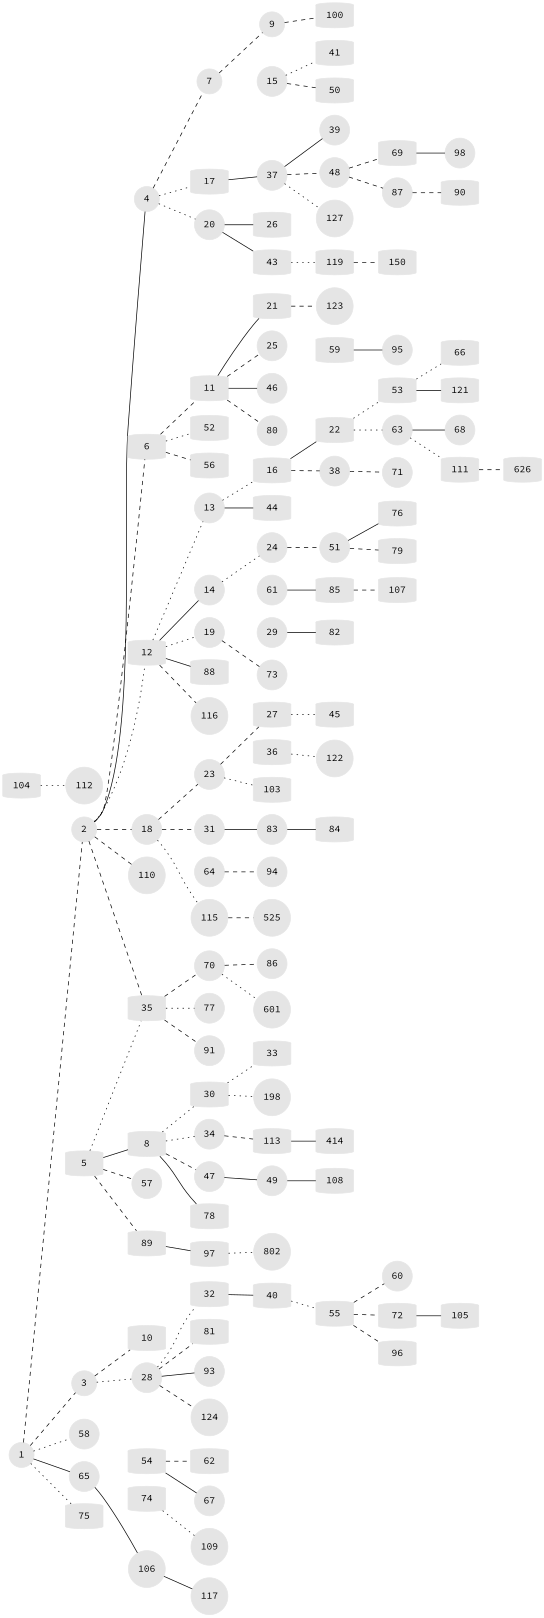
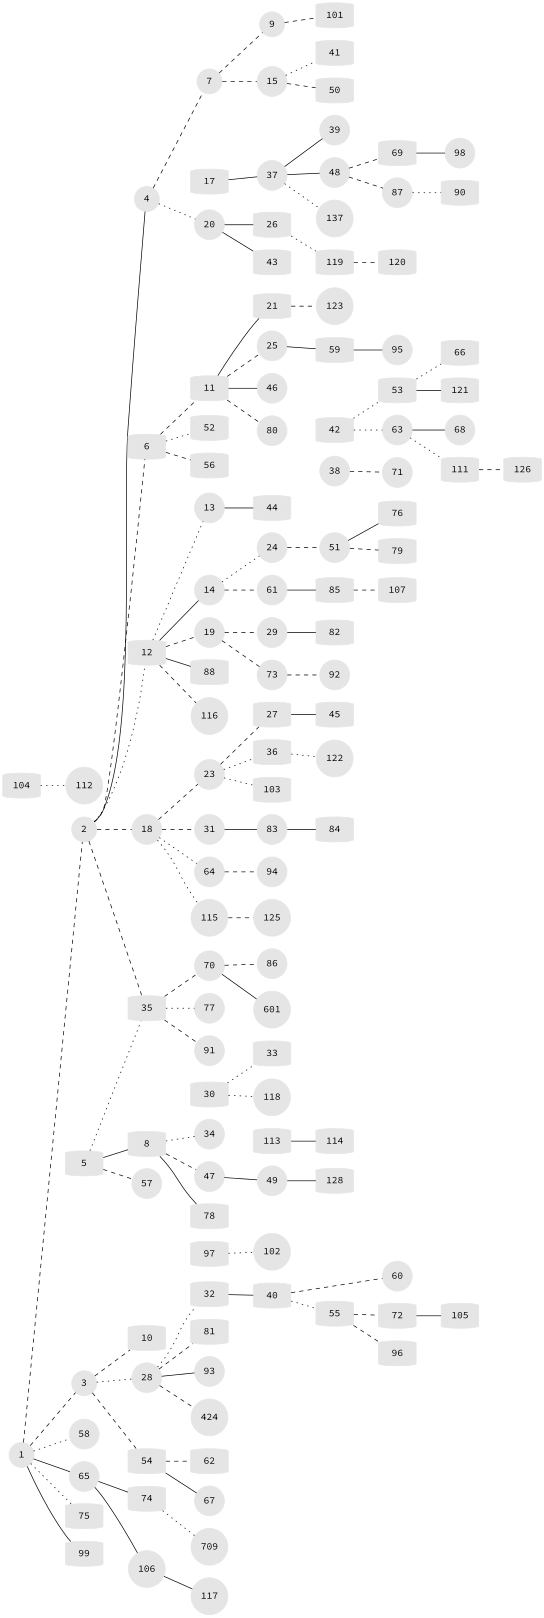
(335, 15) -> (335, 15)
none -> (240, 81)
(303, 174) -> (303, 174)
(175, 191) -> none
(427, 193) -> (427, 193)
(335, 218) -> (335, 218)
(303, 262) -> (303, 244)
(397, 262) -> (397, 262)
none -> (301, 348)
(335, 430) -> (335, 430)
(272, 470) -> none
(523, 470) -> (523, 470)
none -> (241, 590)
none -> (241, 633)
(180, 642) -> (180, 642)
none -> (335, 675)
(303, 715) -> (303, 715)
none -> (238, 764)
none -> (178, 851)
(147, 875) -> none
(272, 918) -> (272, 918)
(239, 987) -> (239, 987)
(272, 1097) -> (272, 1097)
(178, 1119) -> none
(239, 1137) -> none
(335, 1141) -> (335, 1141)
(335, 1181) -> (335, 1181)
(147, 1243) -> none
(272, 1252) -> (272, 1252)
(369, 1293) -> (337, 1286)
(209, 1417) -> (209, 1417)
none -> (114, 1421)
none -> (113, 1487)
(209, 1547) -> (209, 1547)
none -> (84, 1554)
